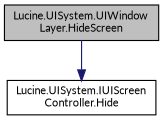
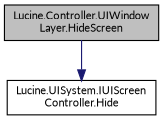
(82, 23) -> (82, 23)
